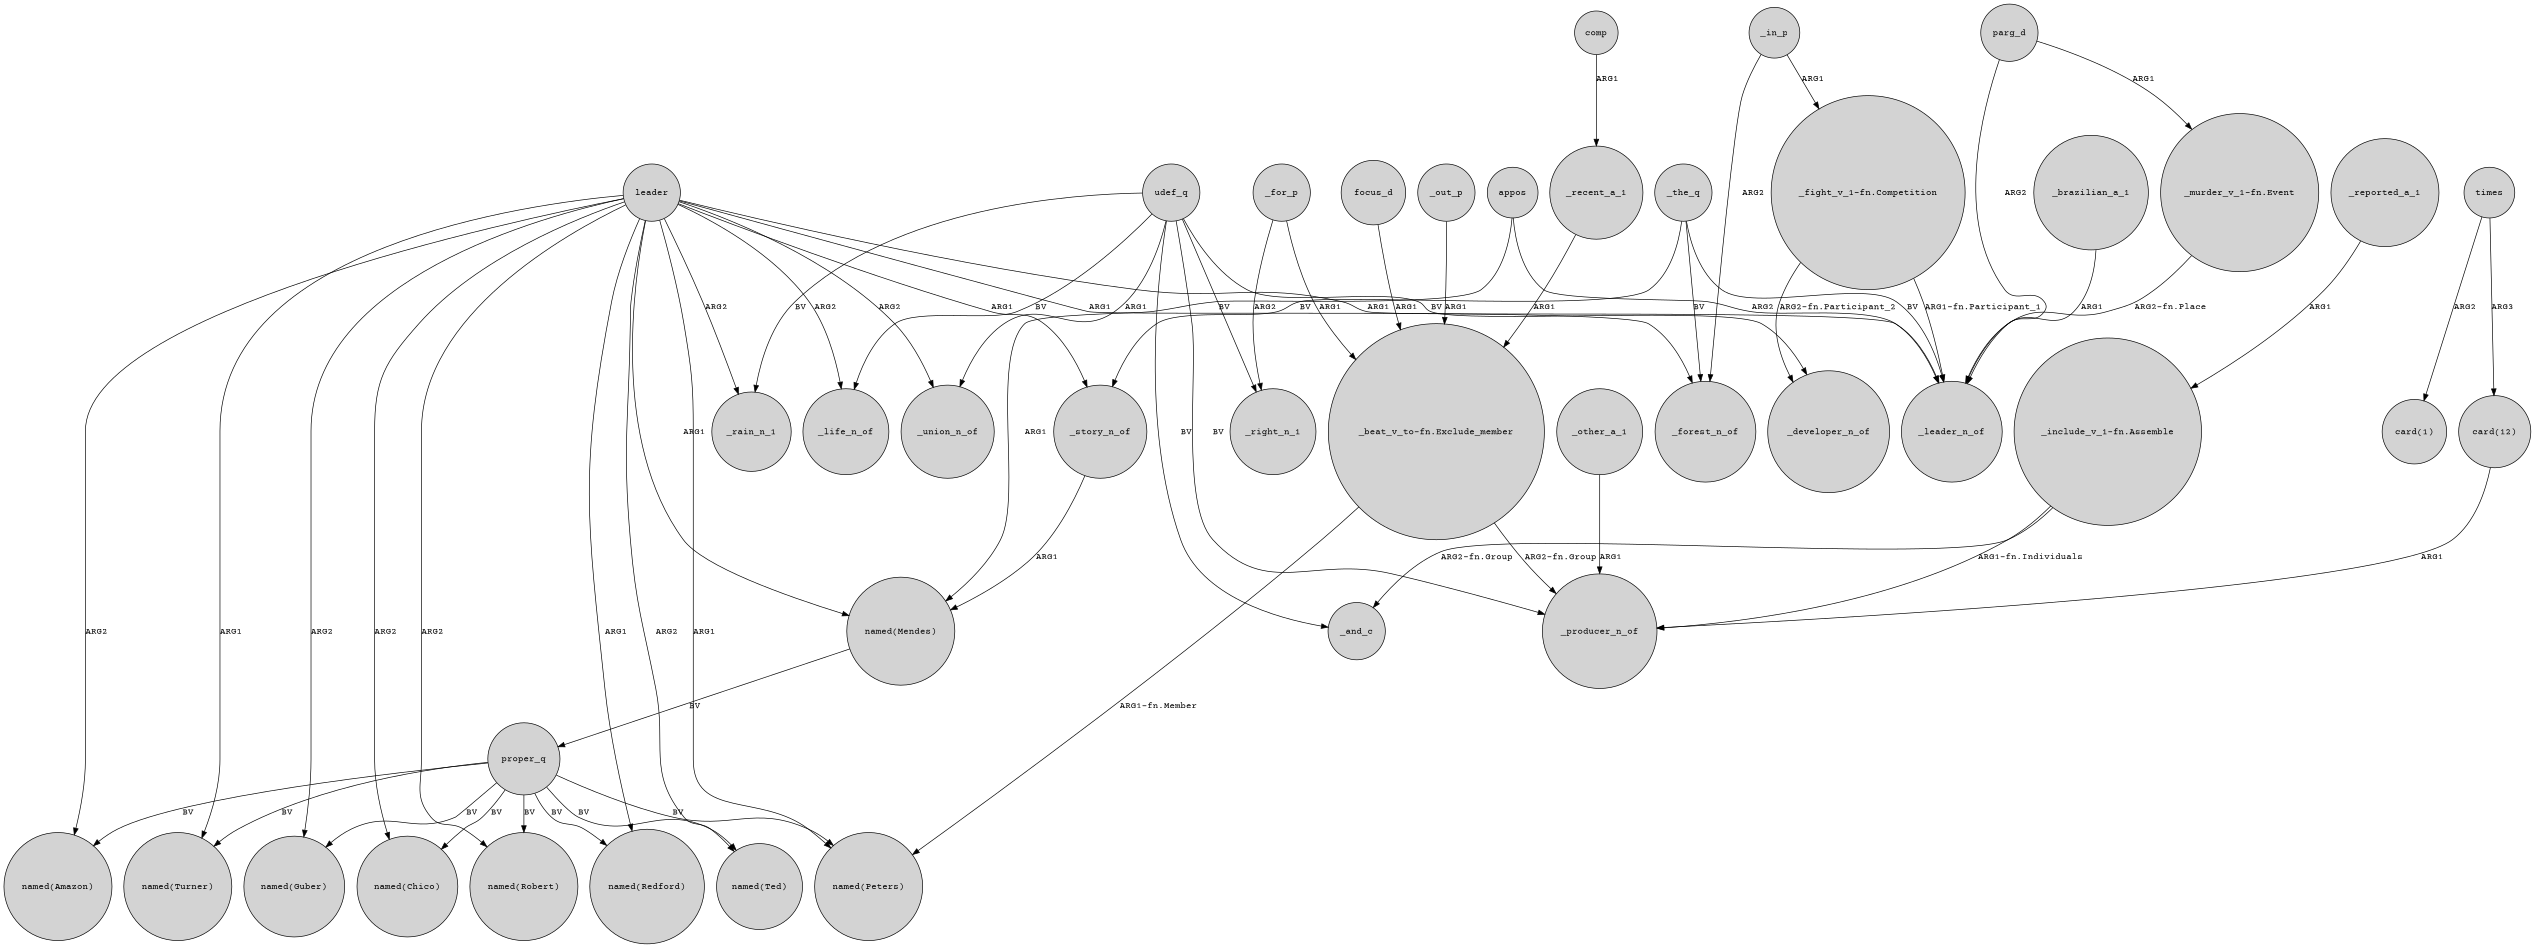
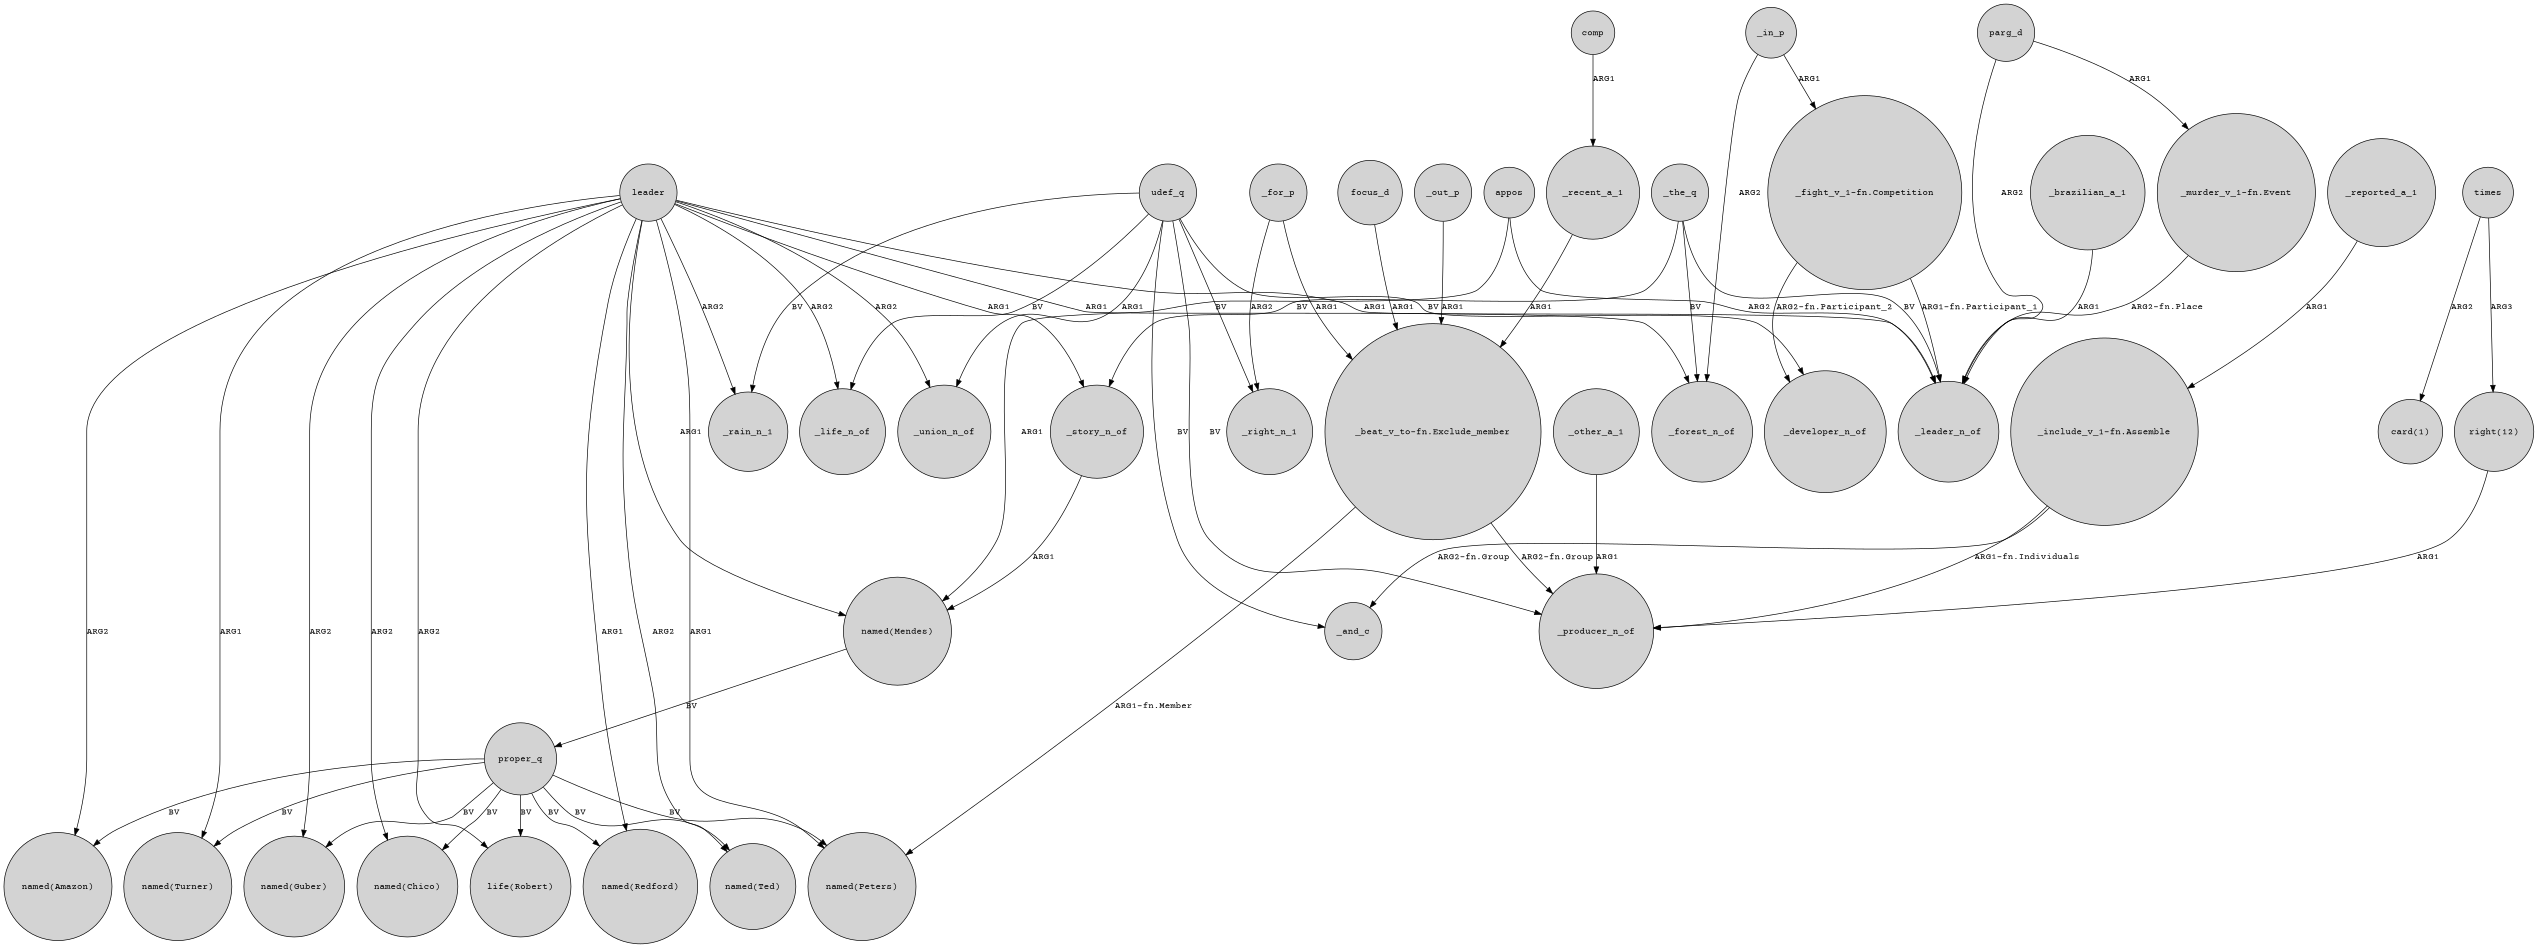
(2495, 432) -> (2494, 432)
(524, 887) -> (521, 887)
